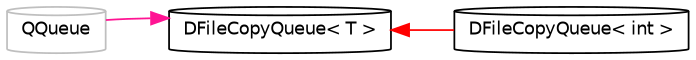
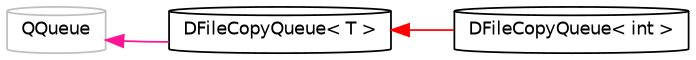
(128, 19) -> (146, 42)
